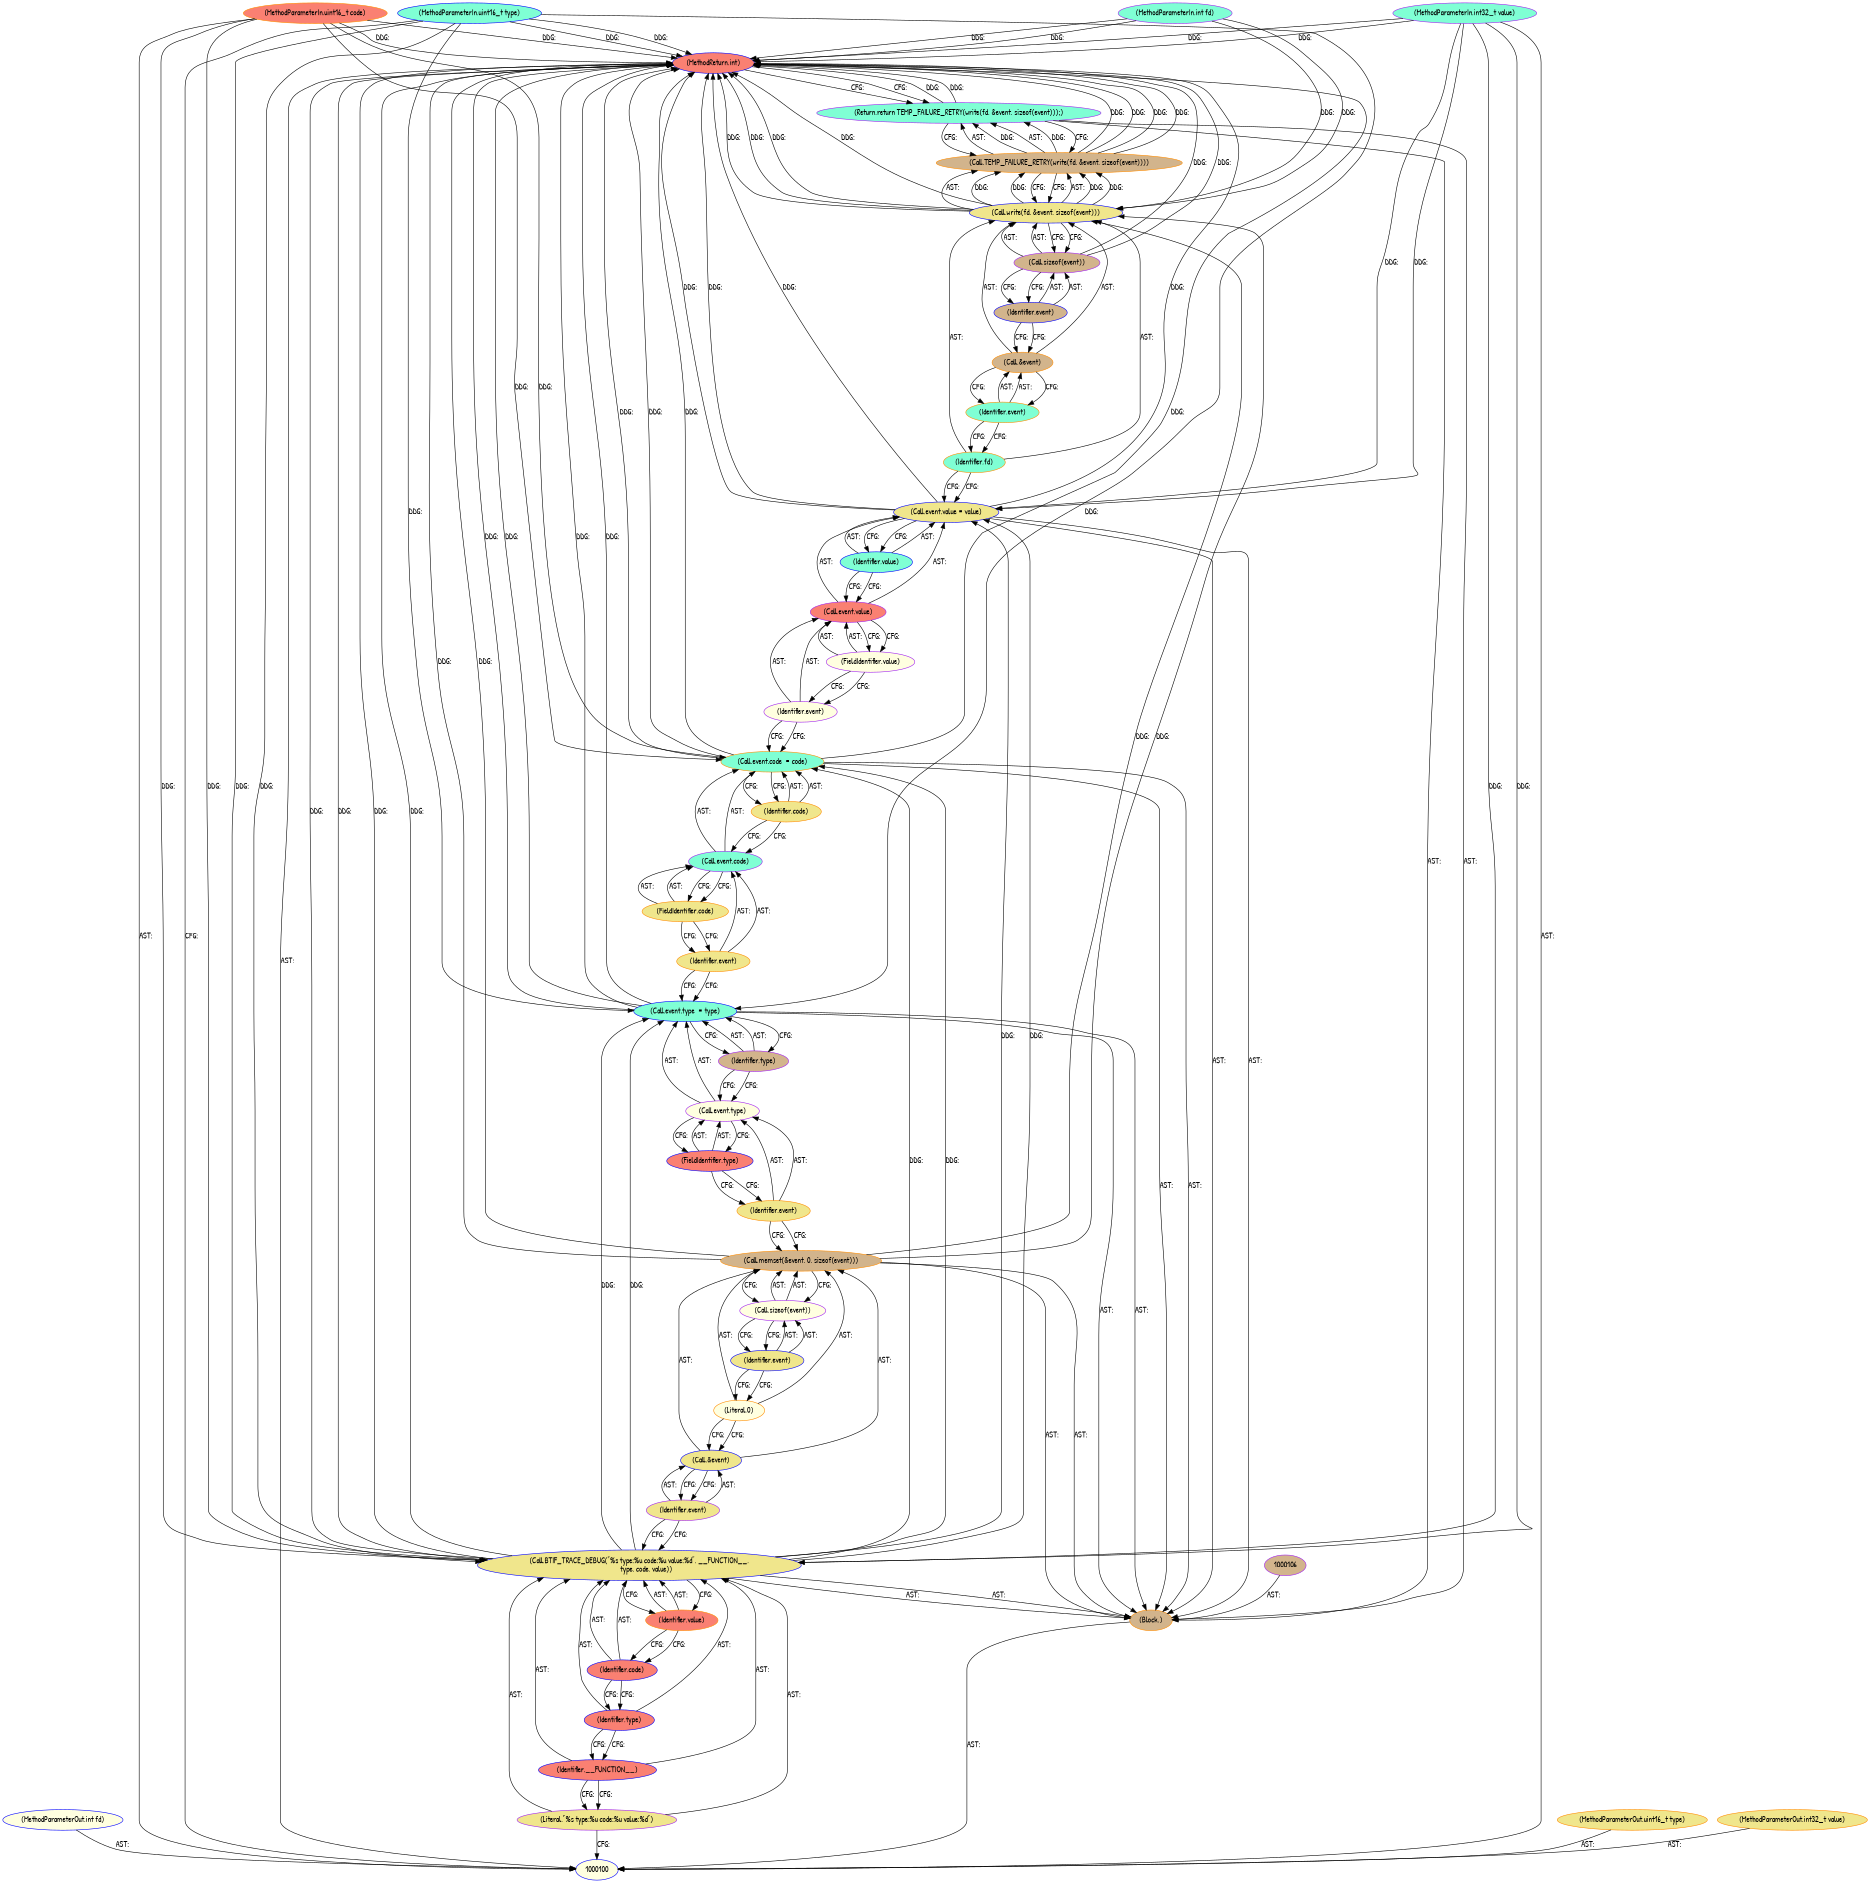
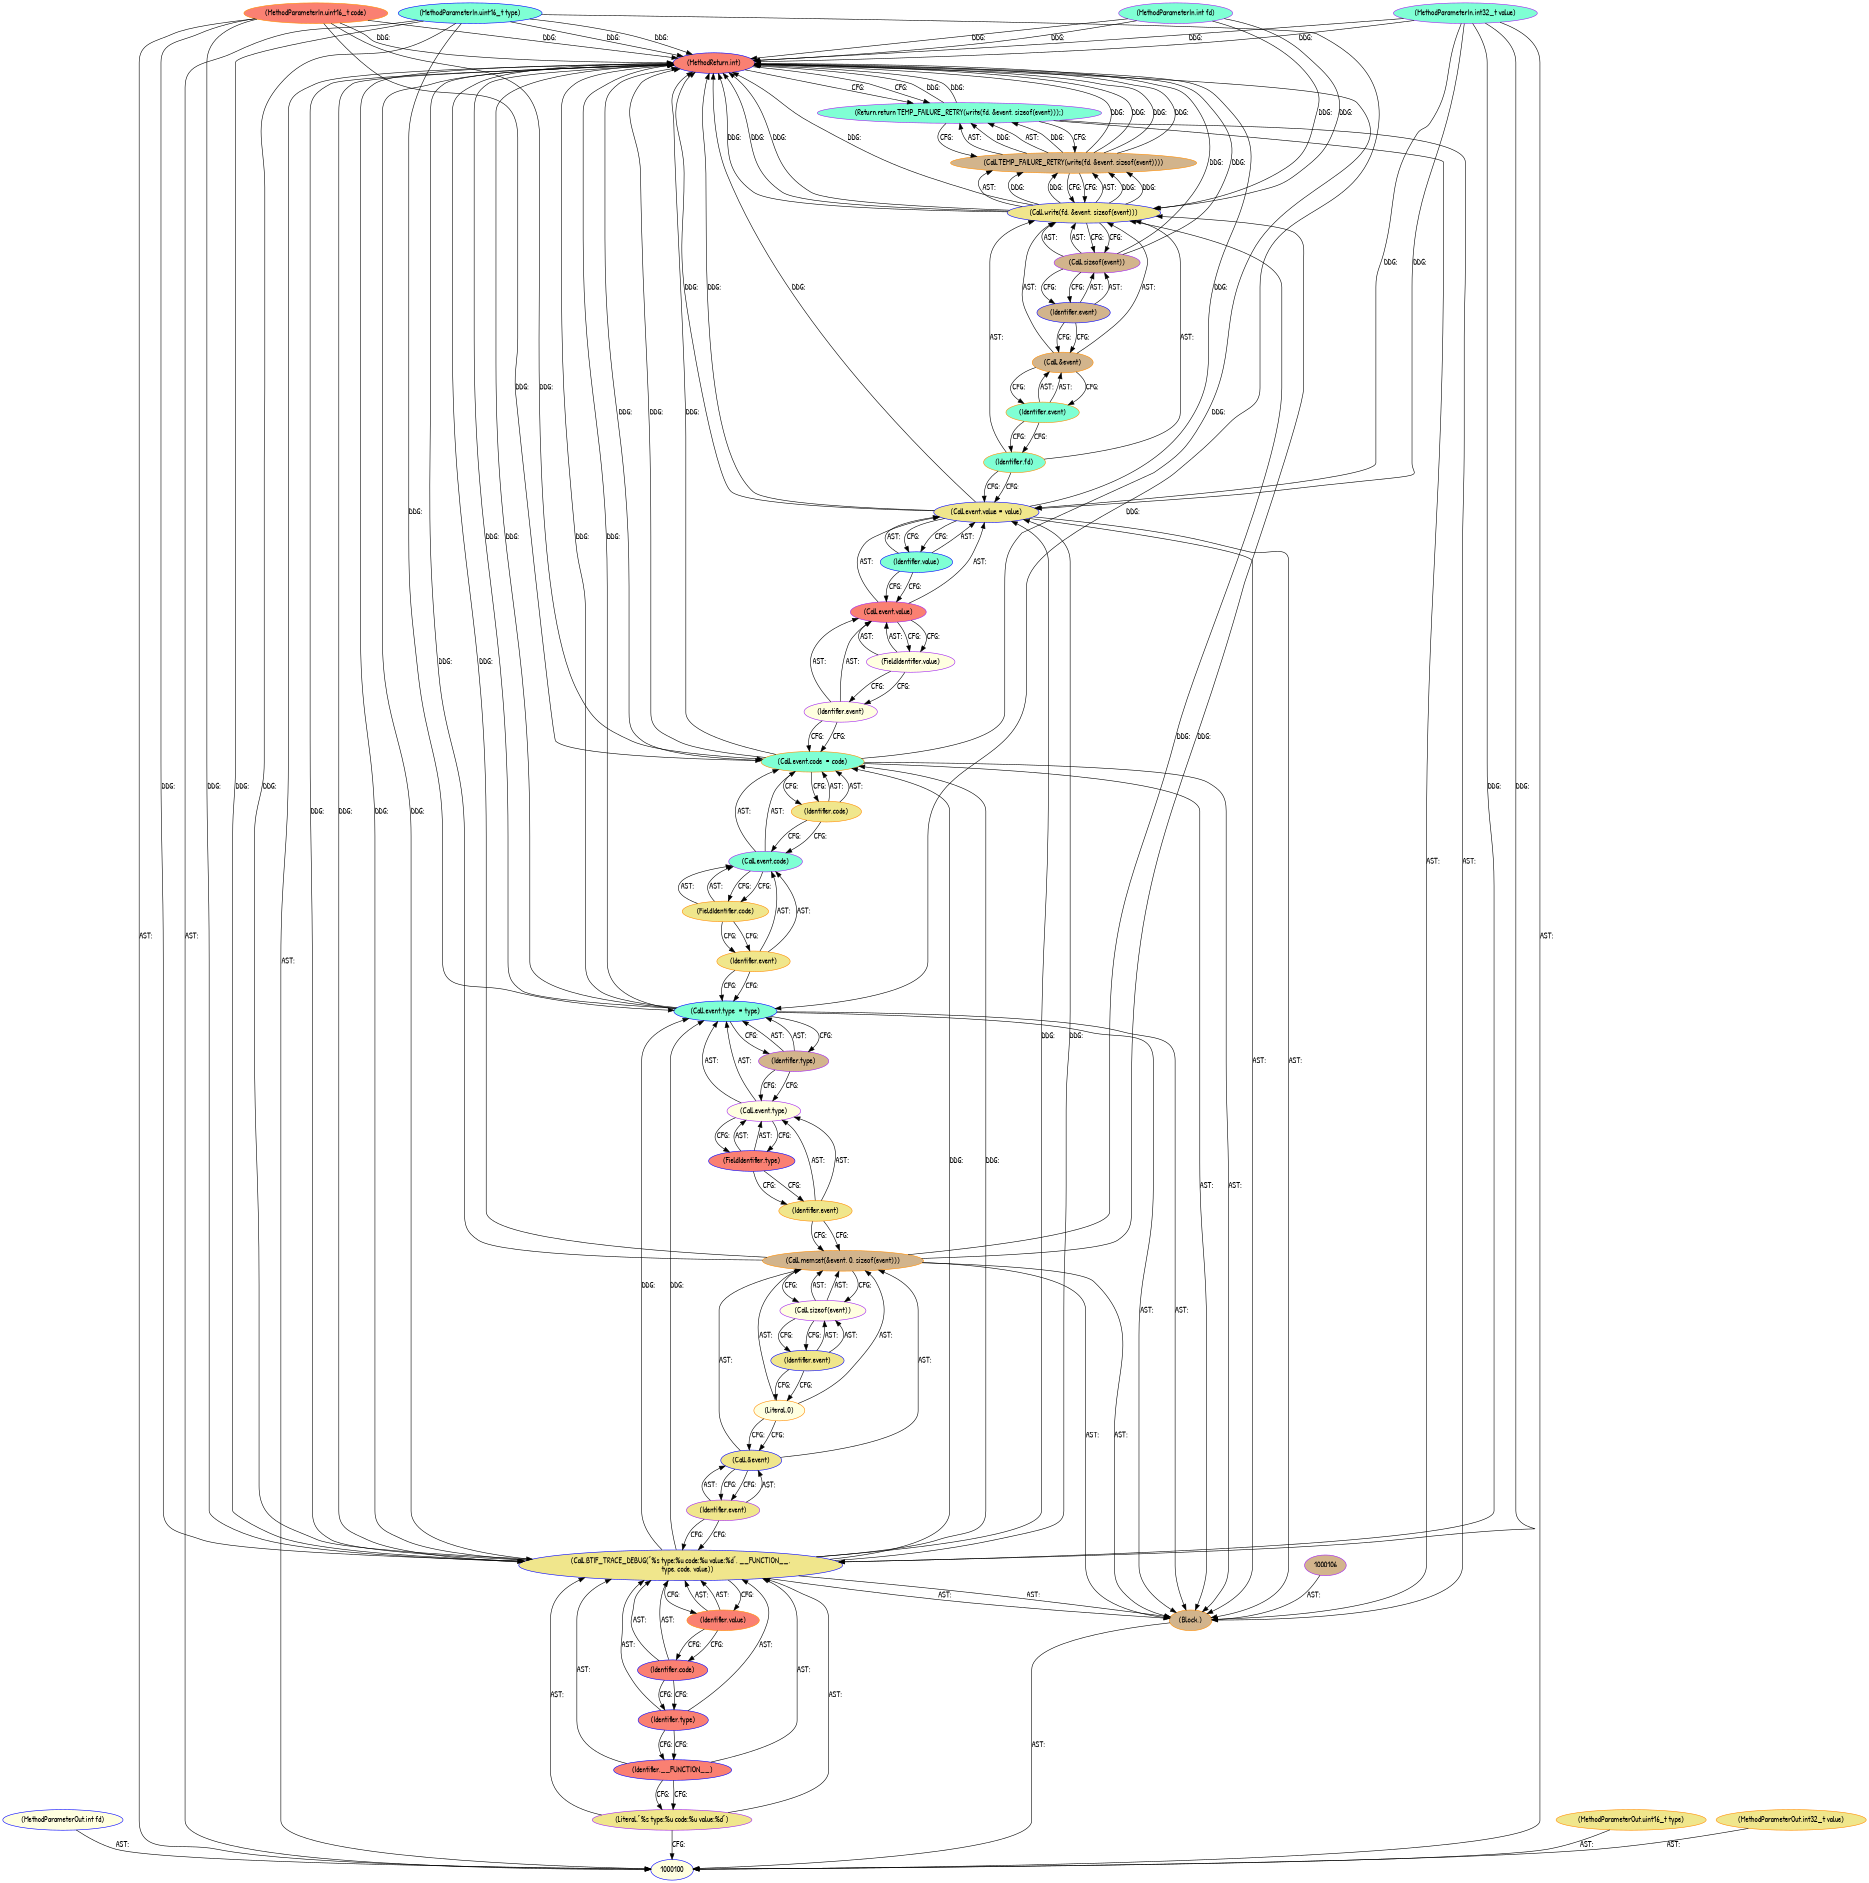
(193, 936) -> (193, 936)
